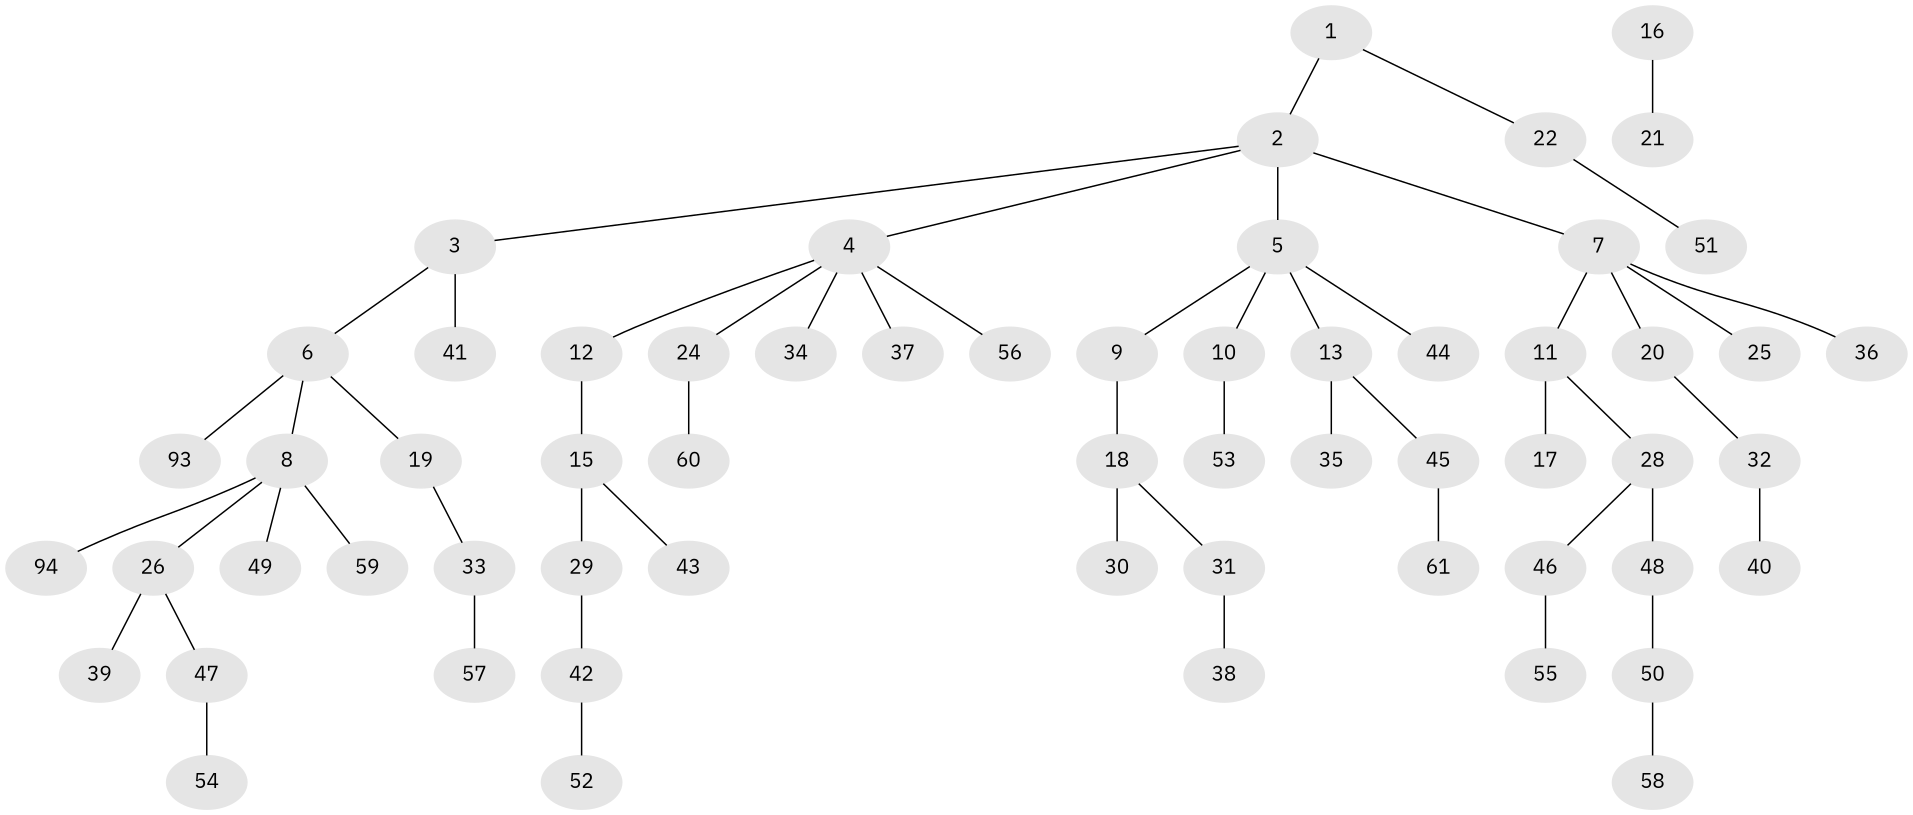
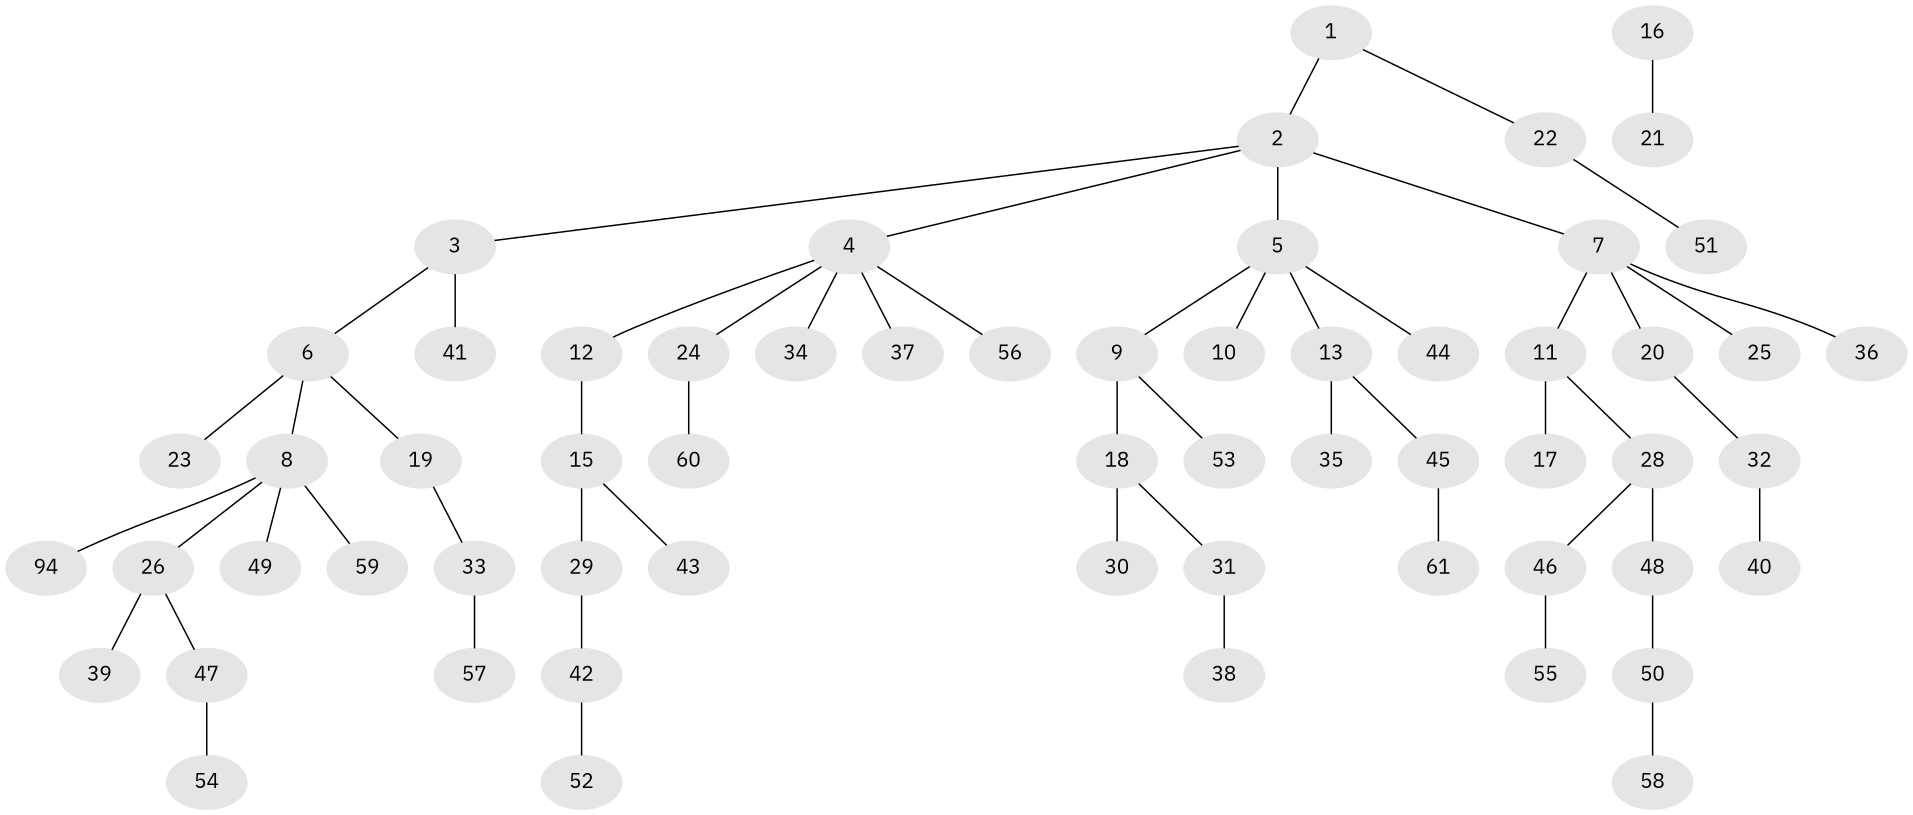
(1224, 408) -> (1170, 407)
(180, 461) -> (180, 461)
